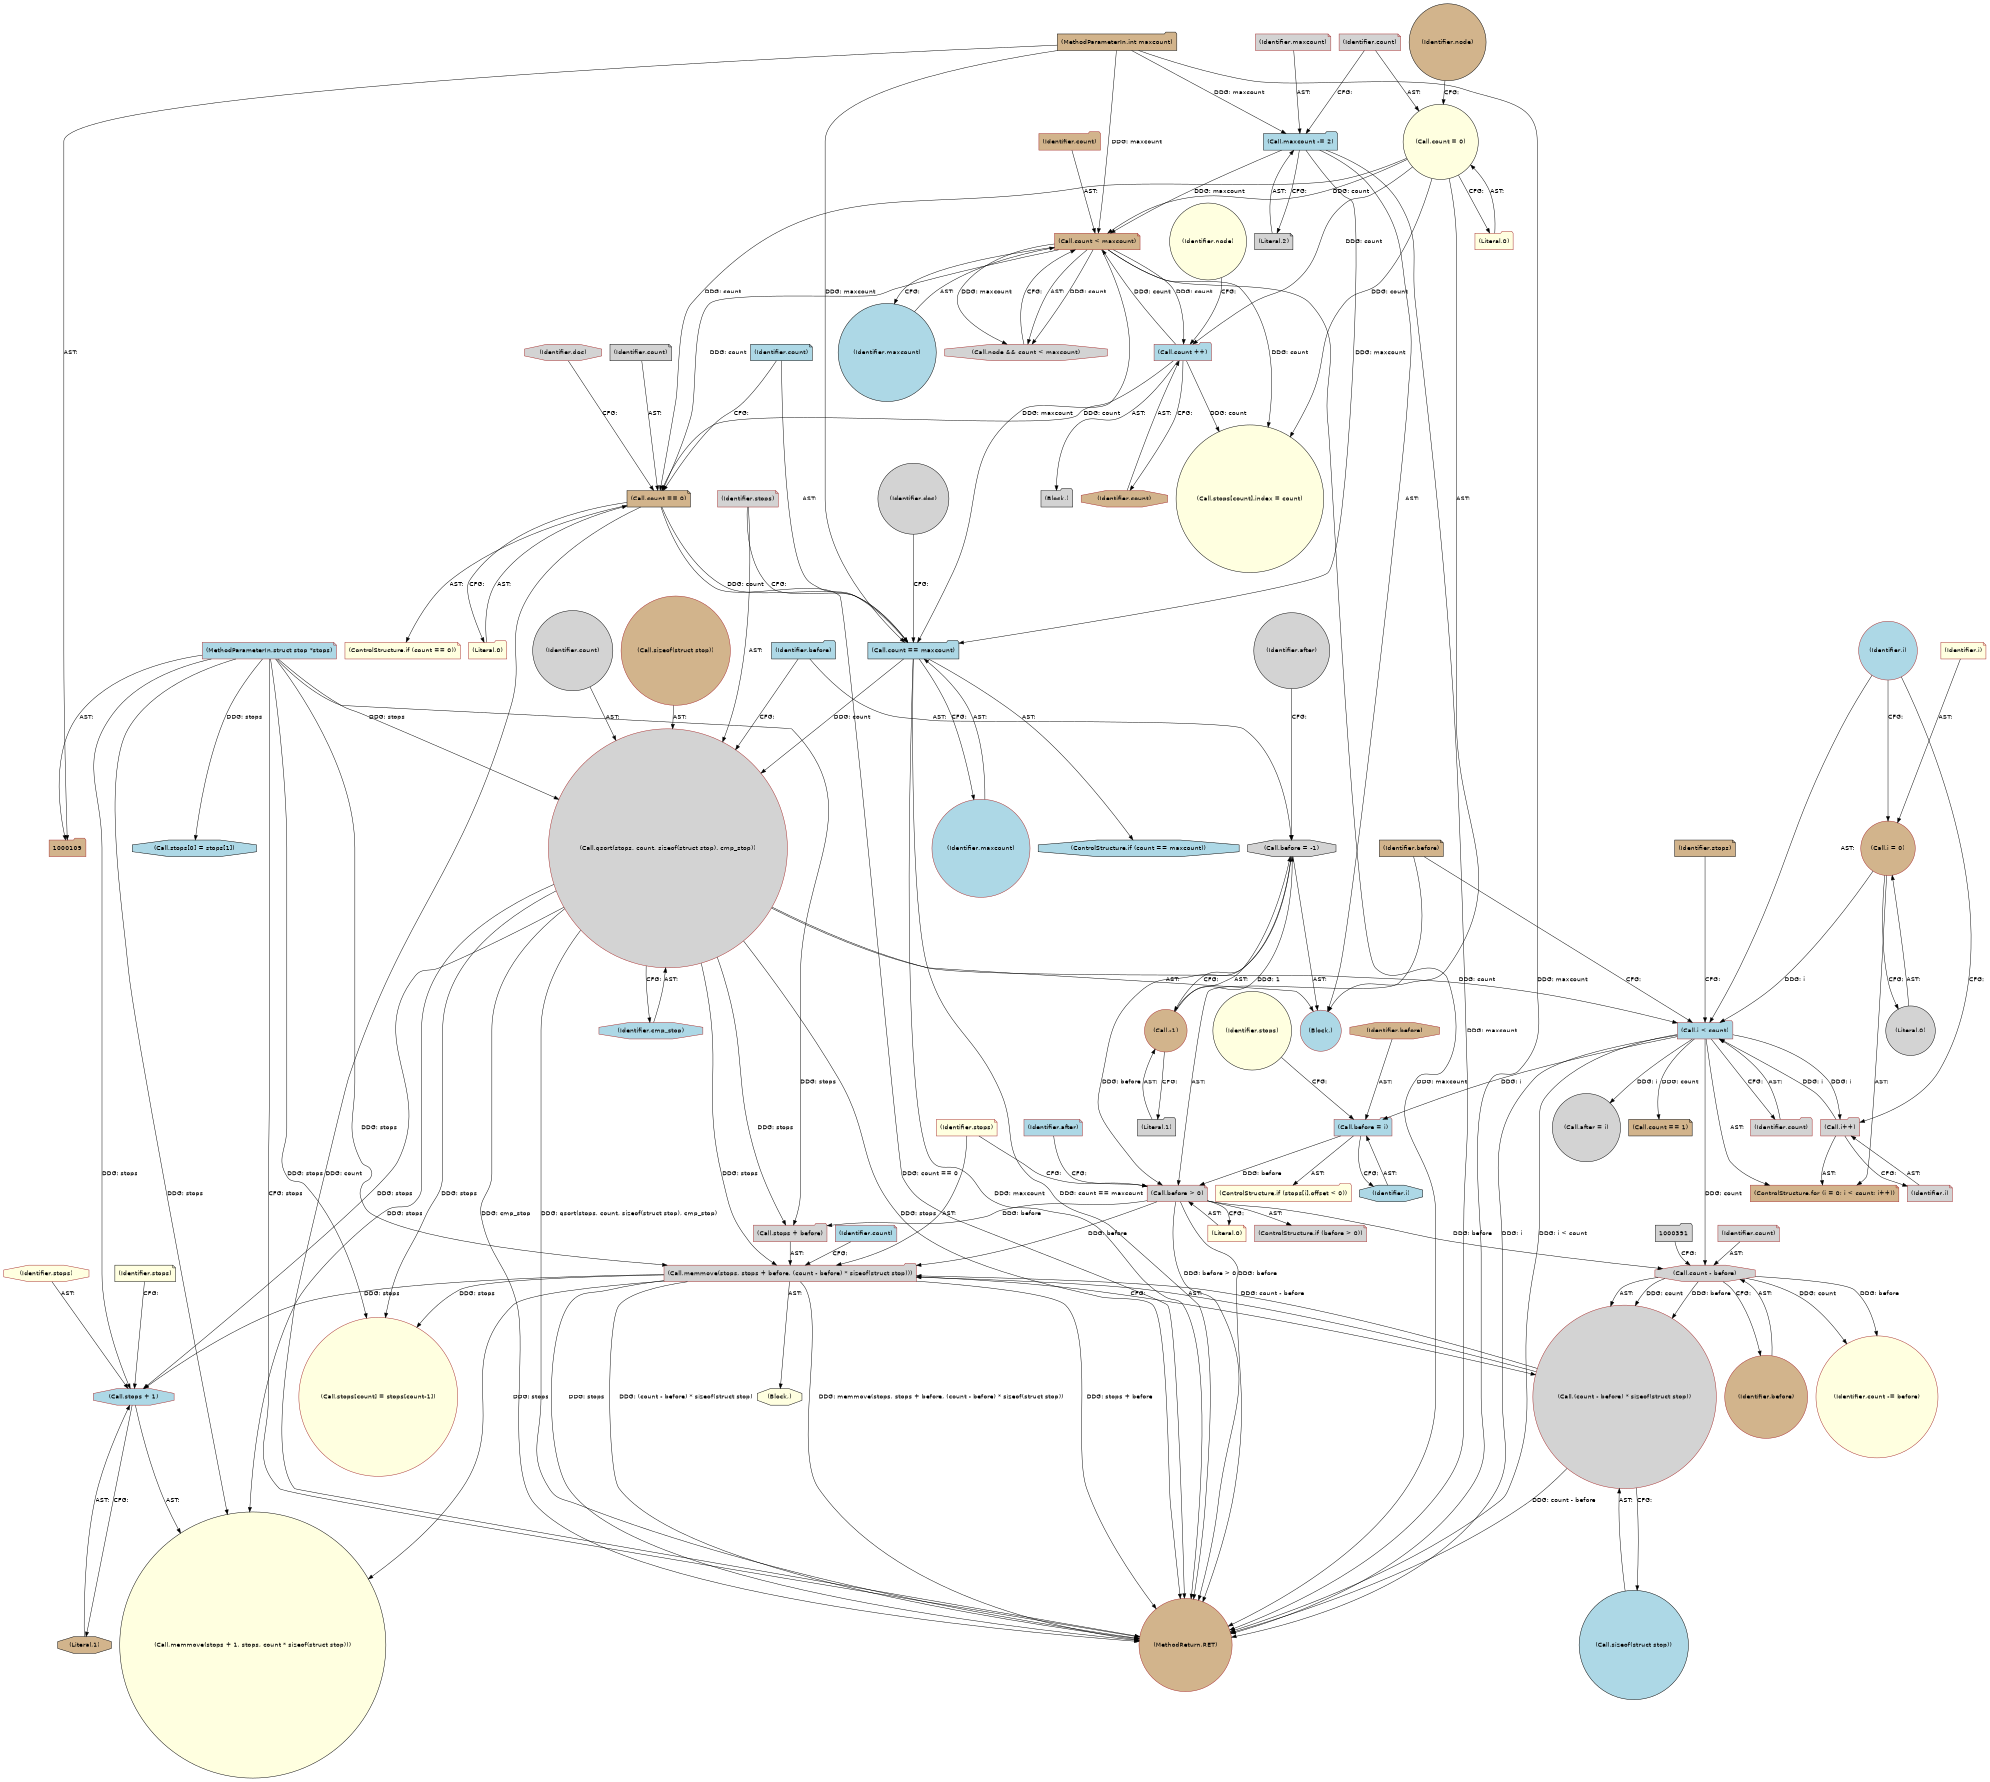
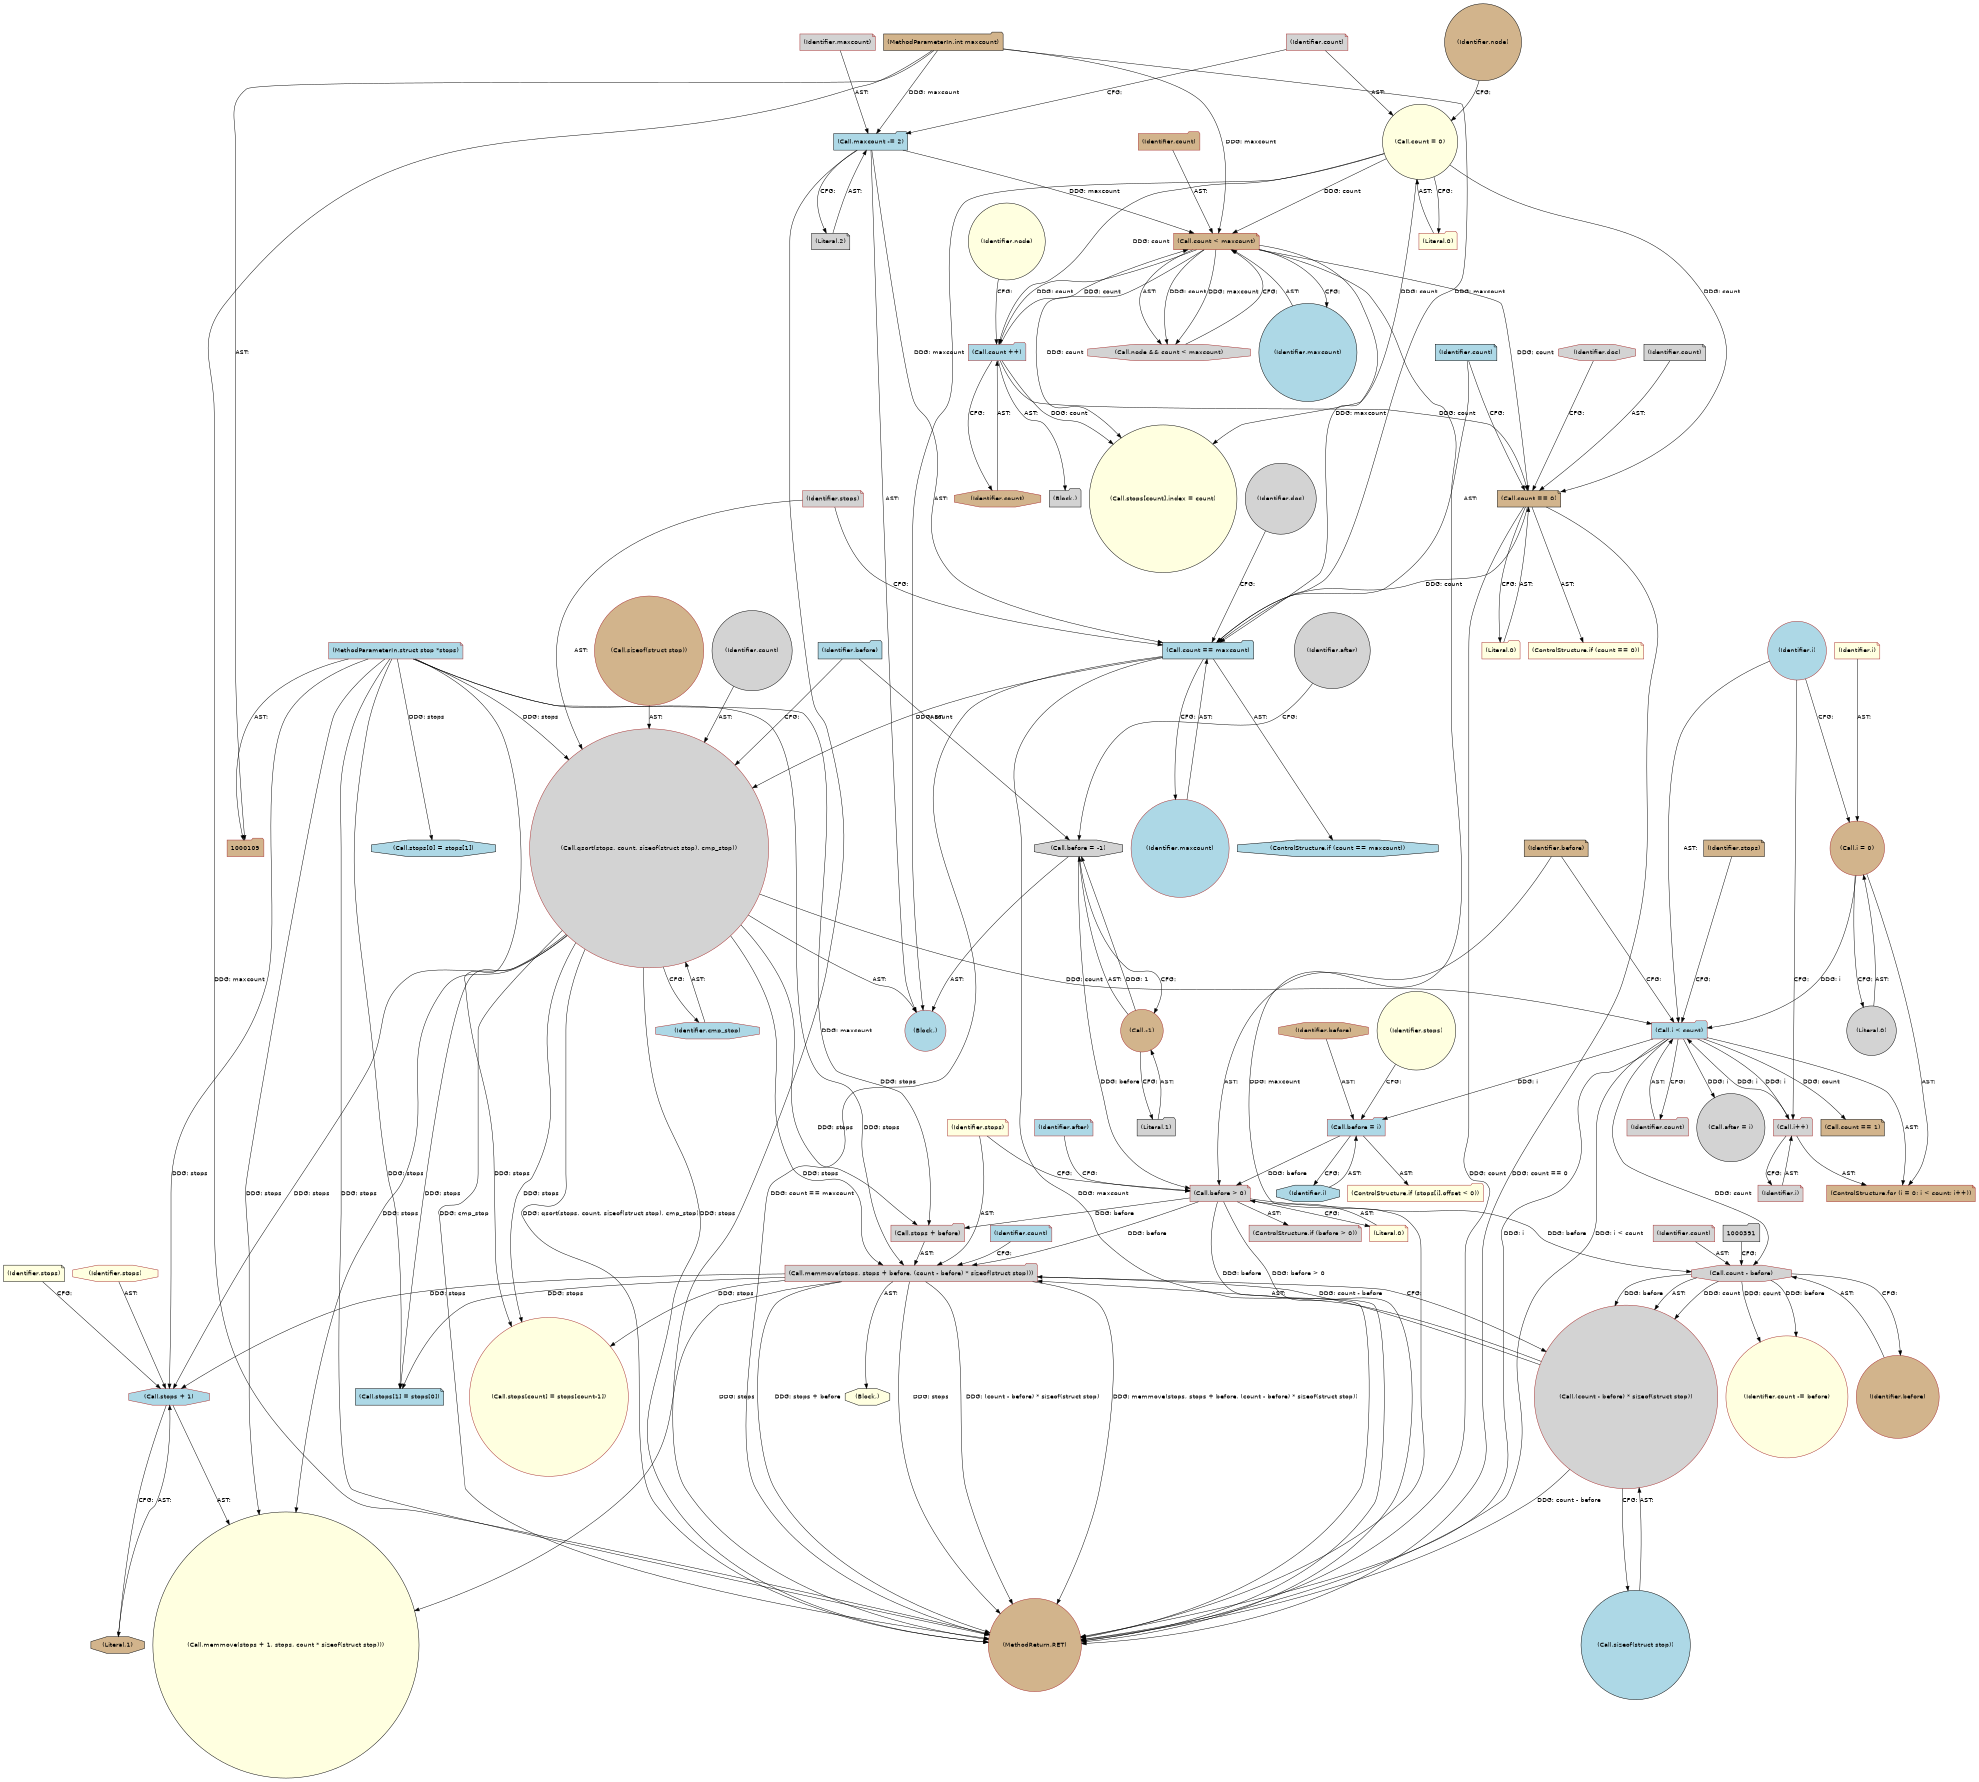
(286, 1193) -> (359, 1193)
none -> (399, 1397)
